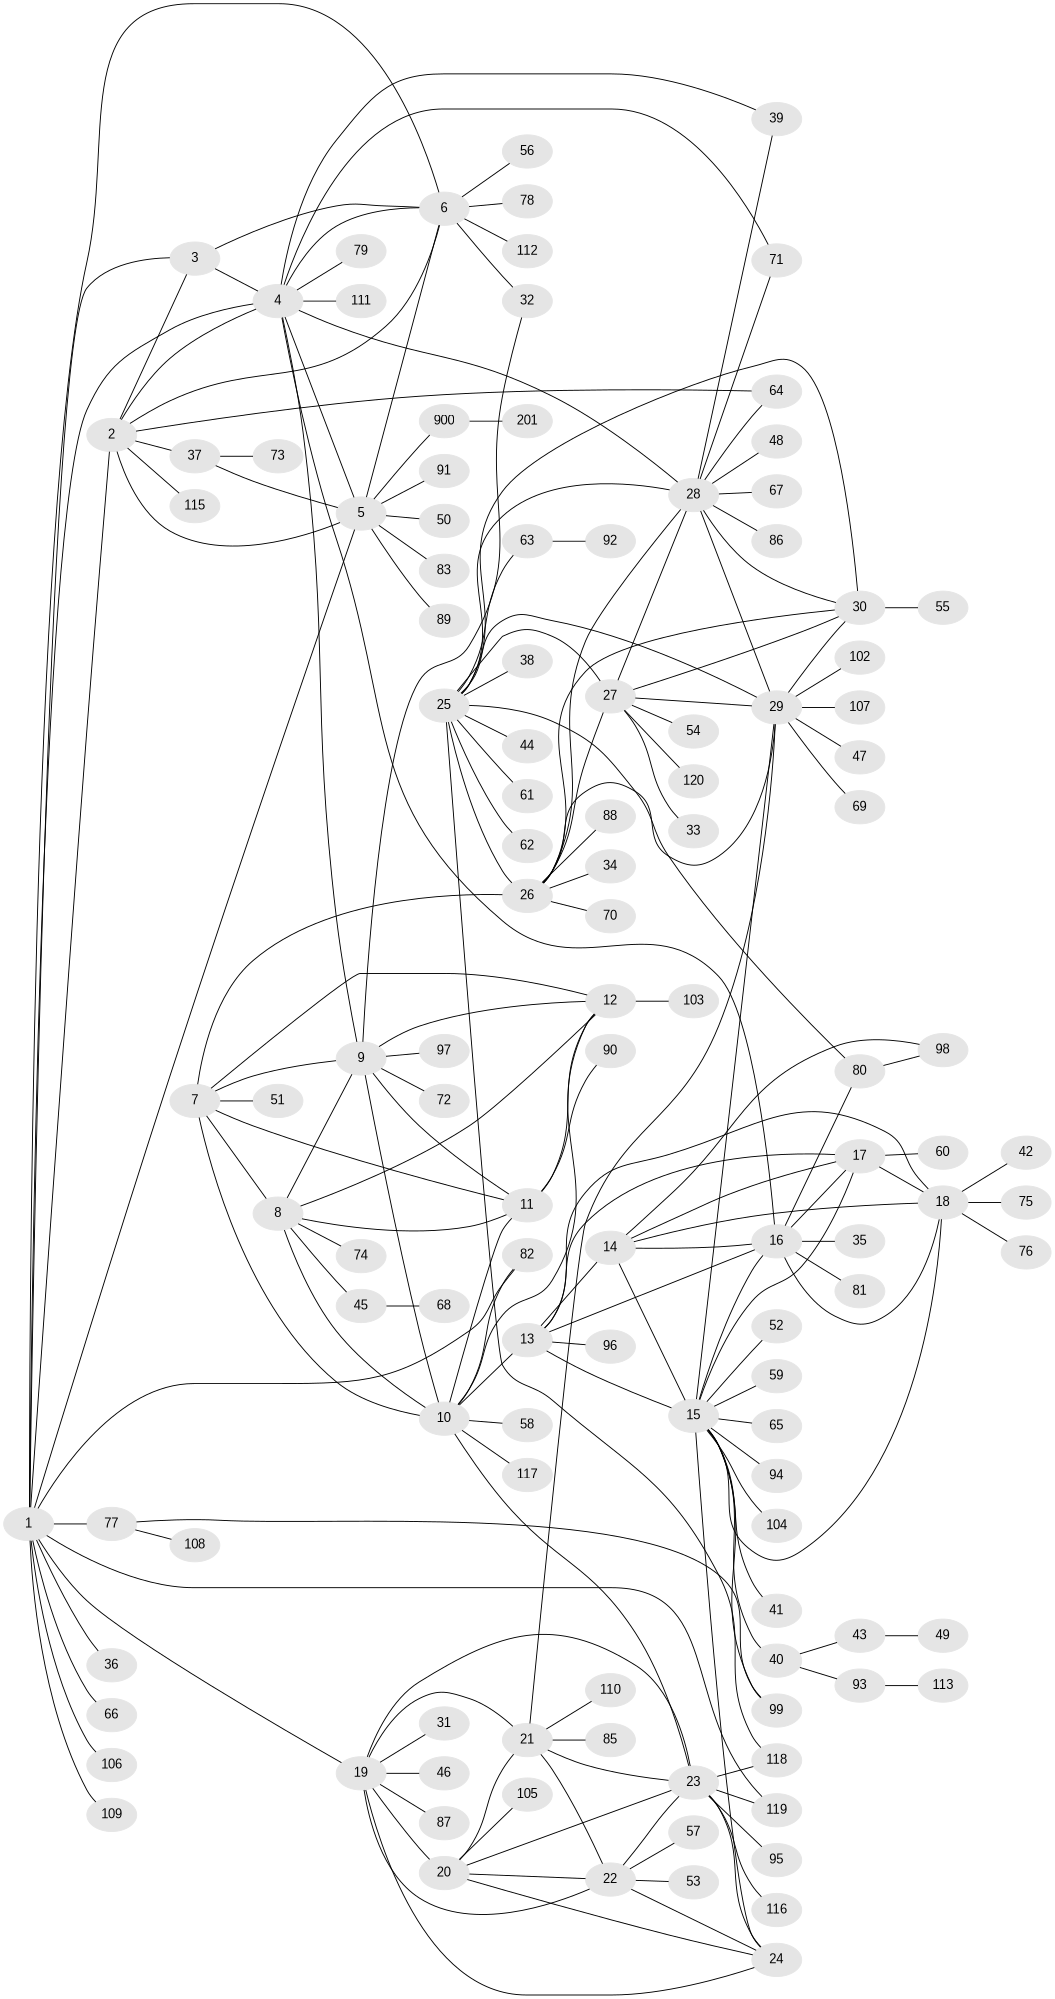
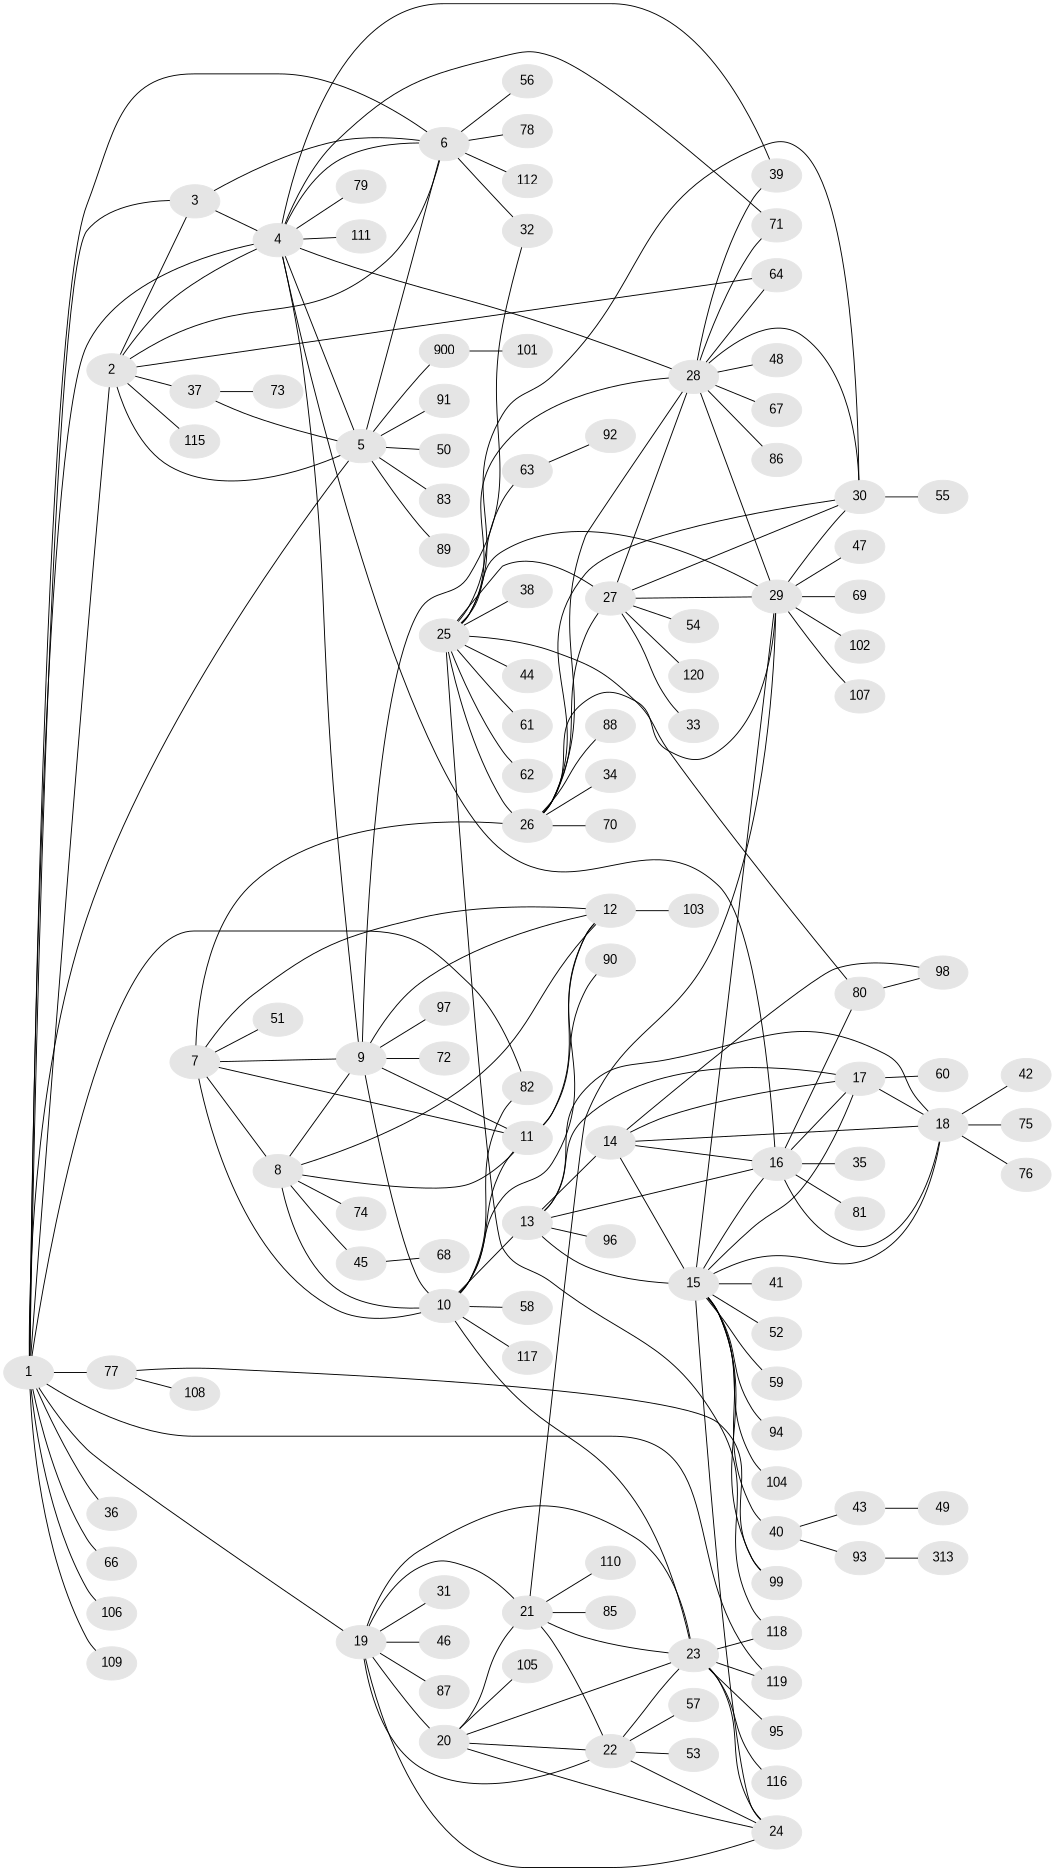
(527, 421) -> (527, 351)
(777, 1426) -> none
(943, 1686) -> (943, 1558)
